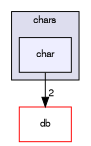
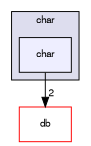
(45, 21) -> (45, 21)
